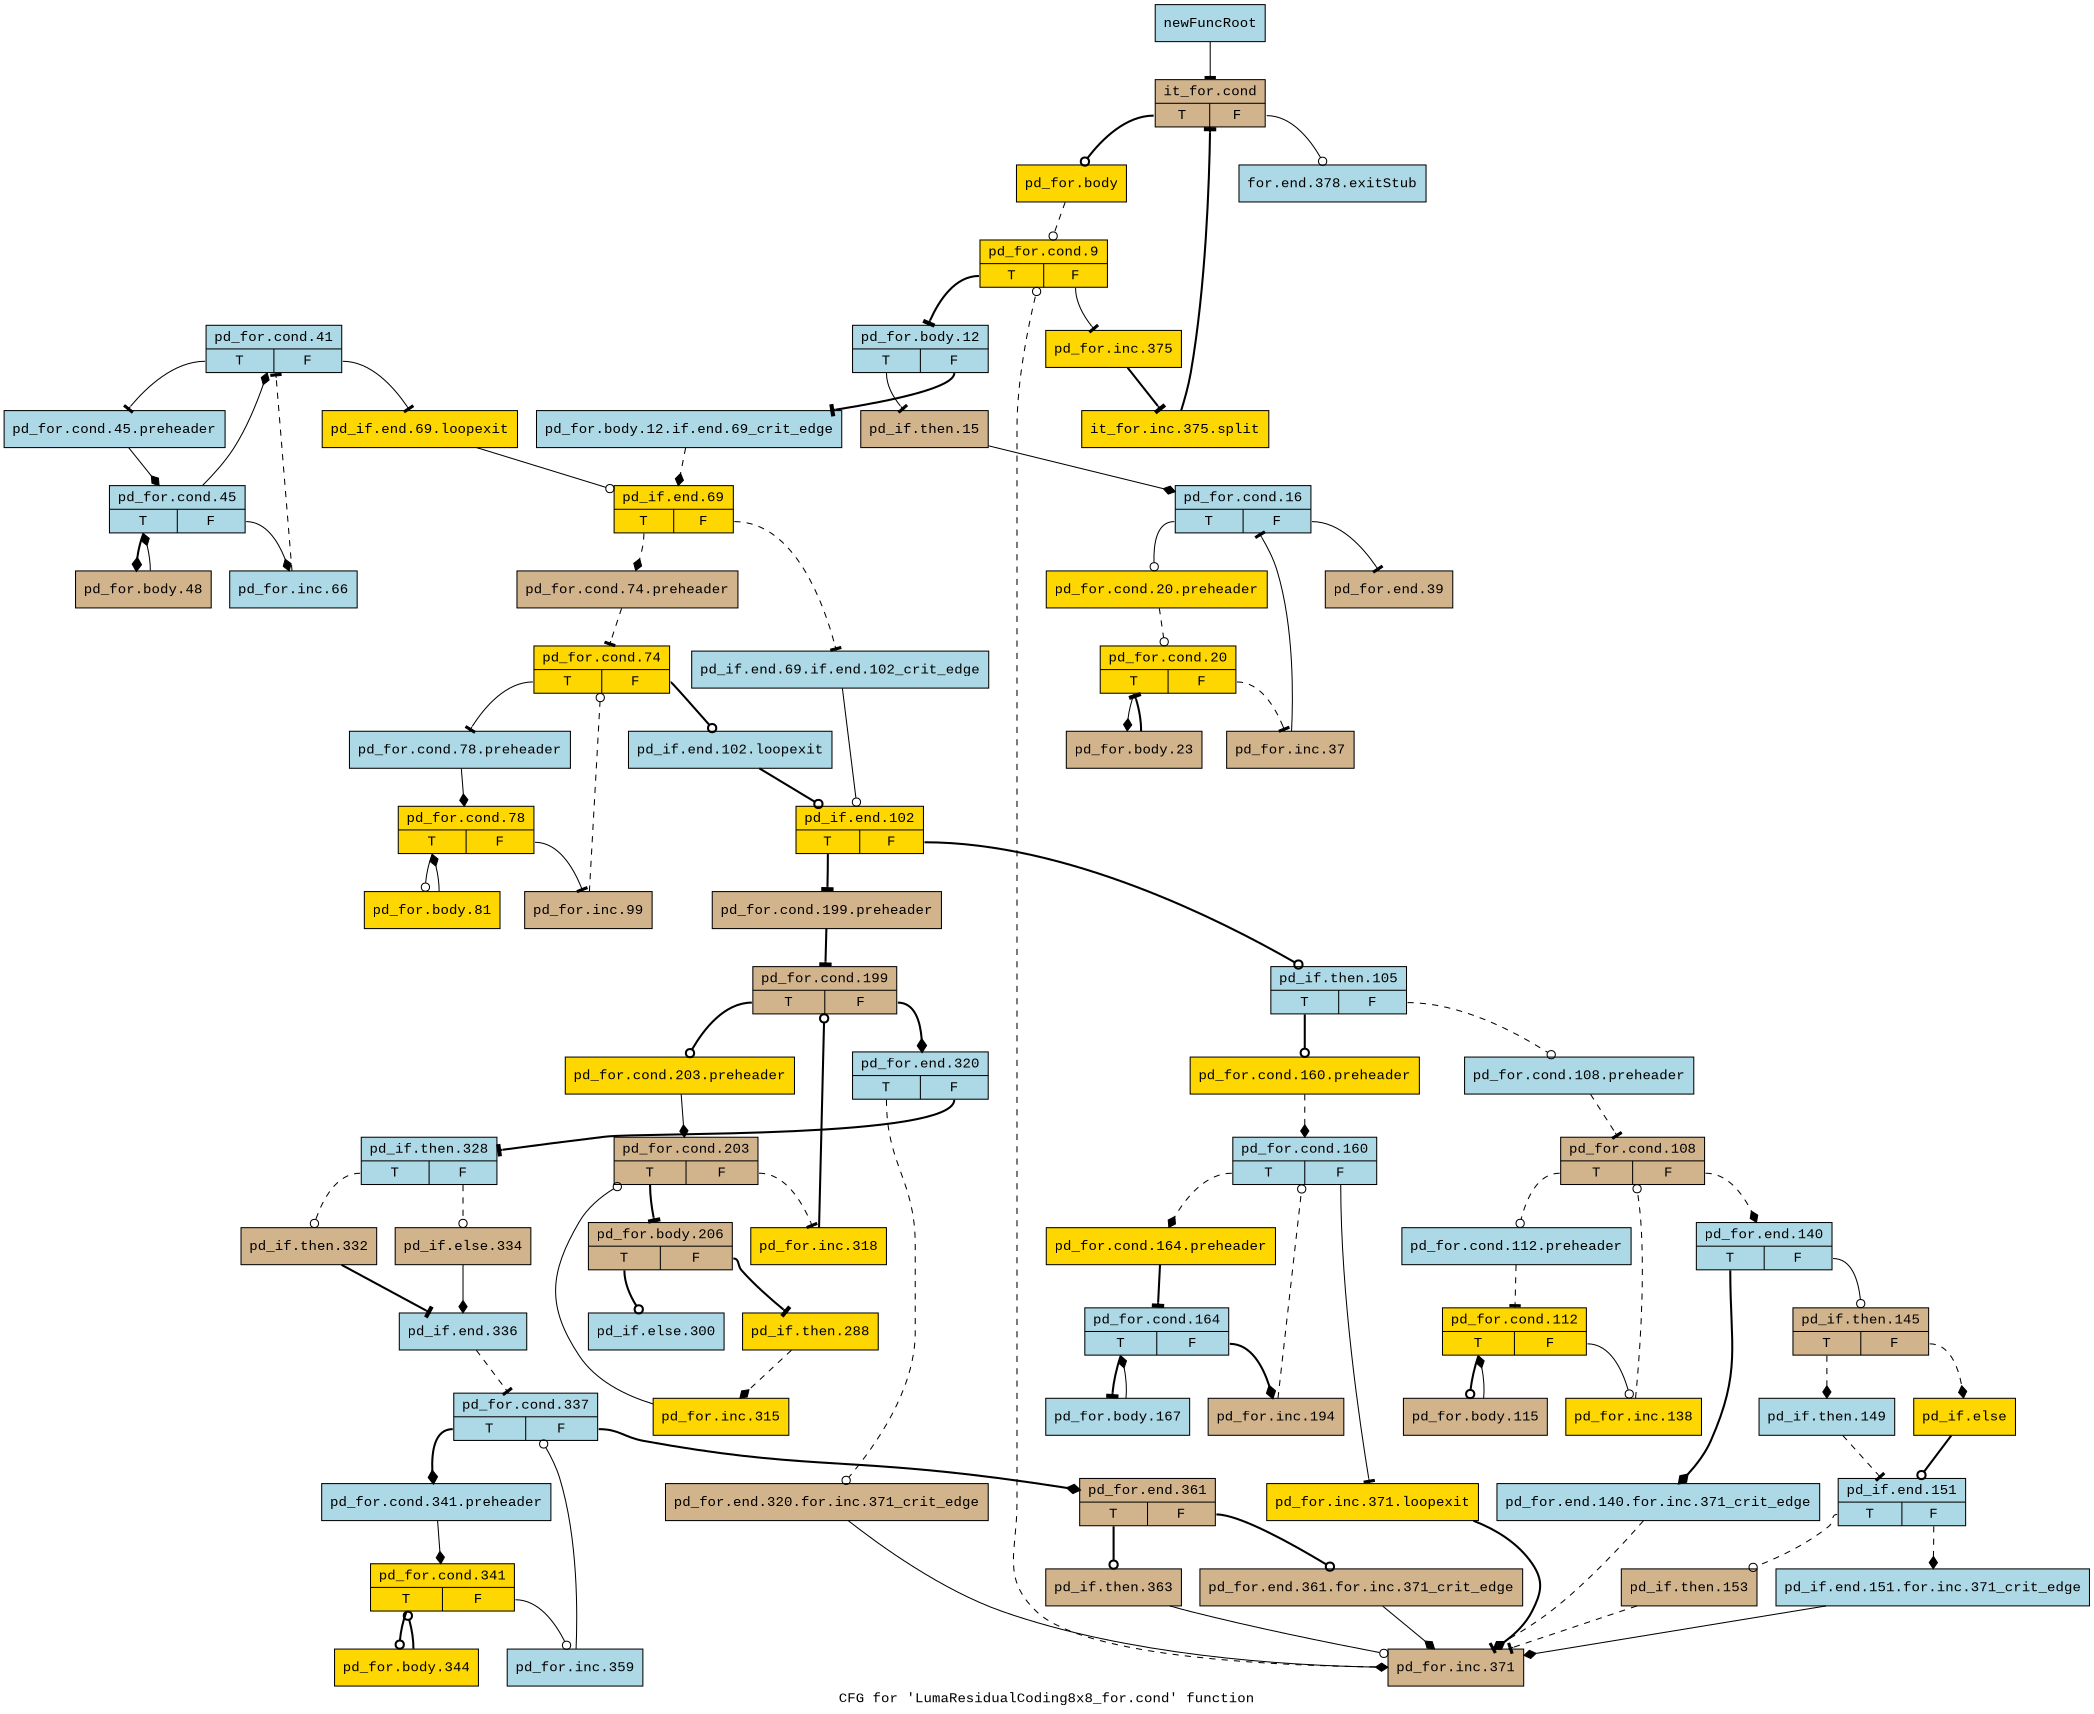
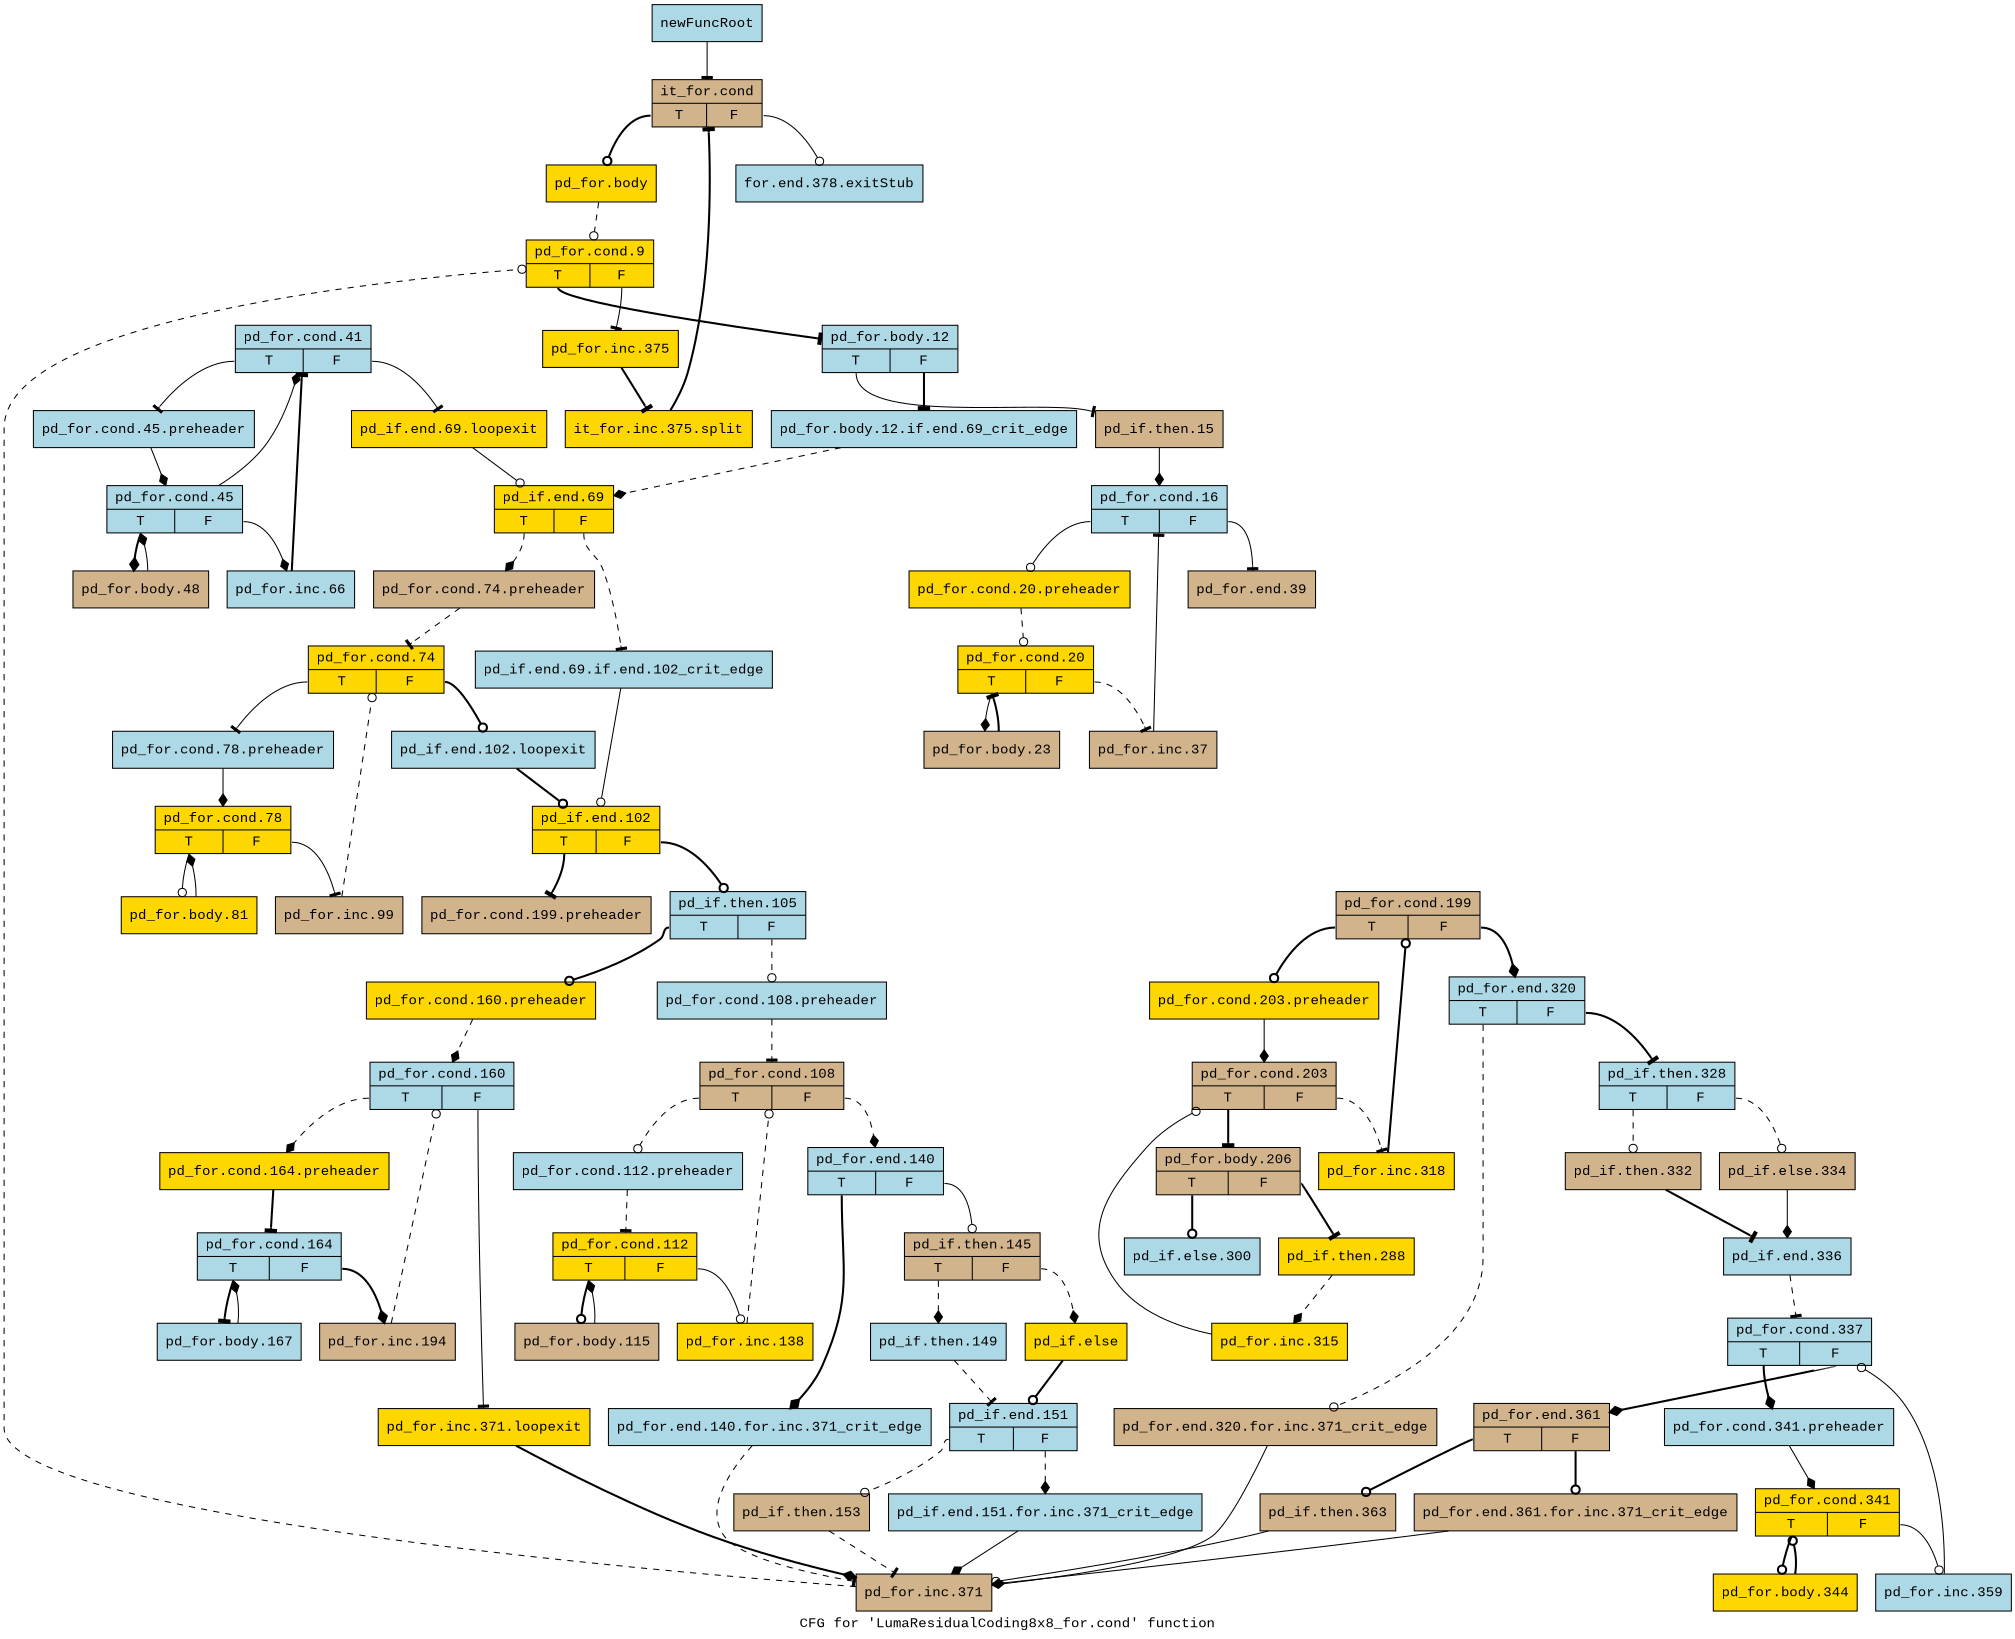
(284, 474) -> (297, 474)
(826, 945) -> none
